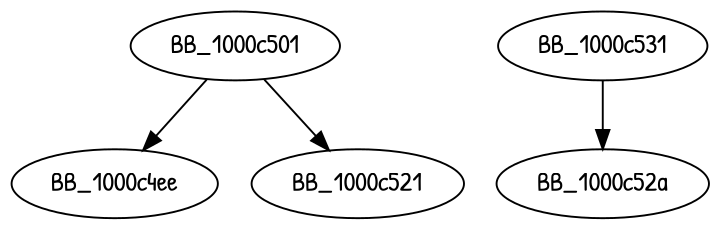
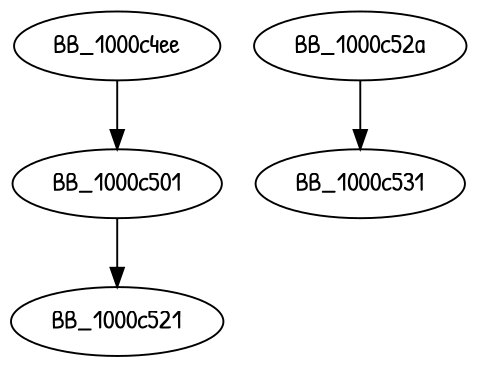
(603, 105) -> (360, 105)
(181, 108) -> (117, 105)
